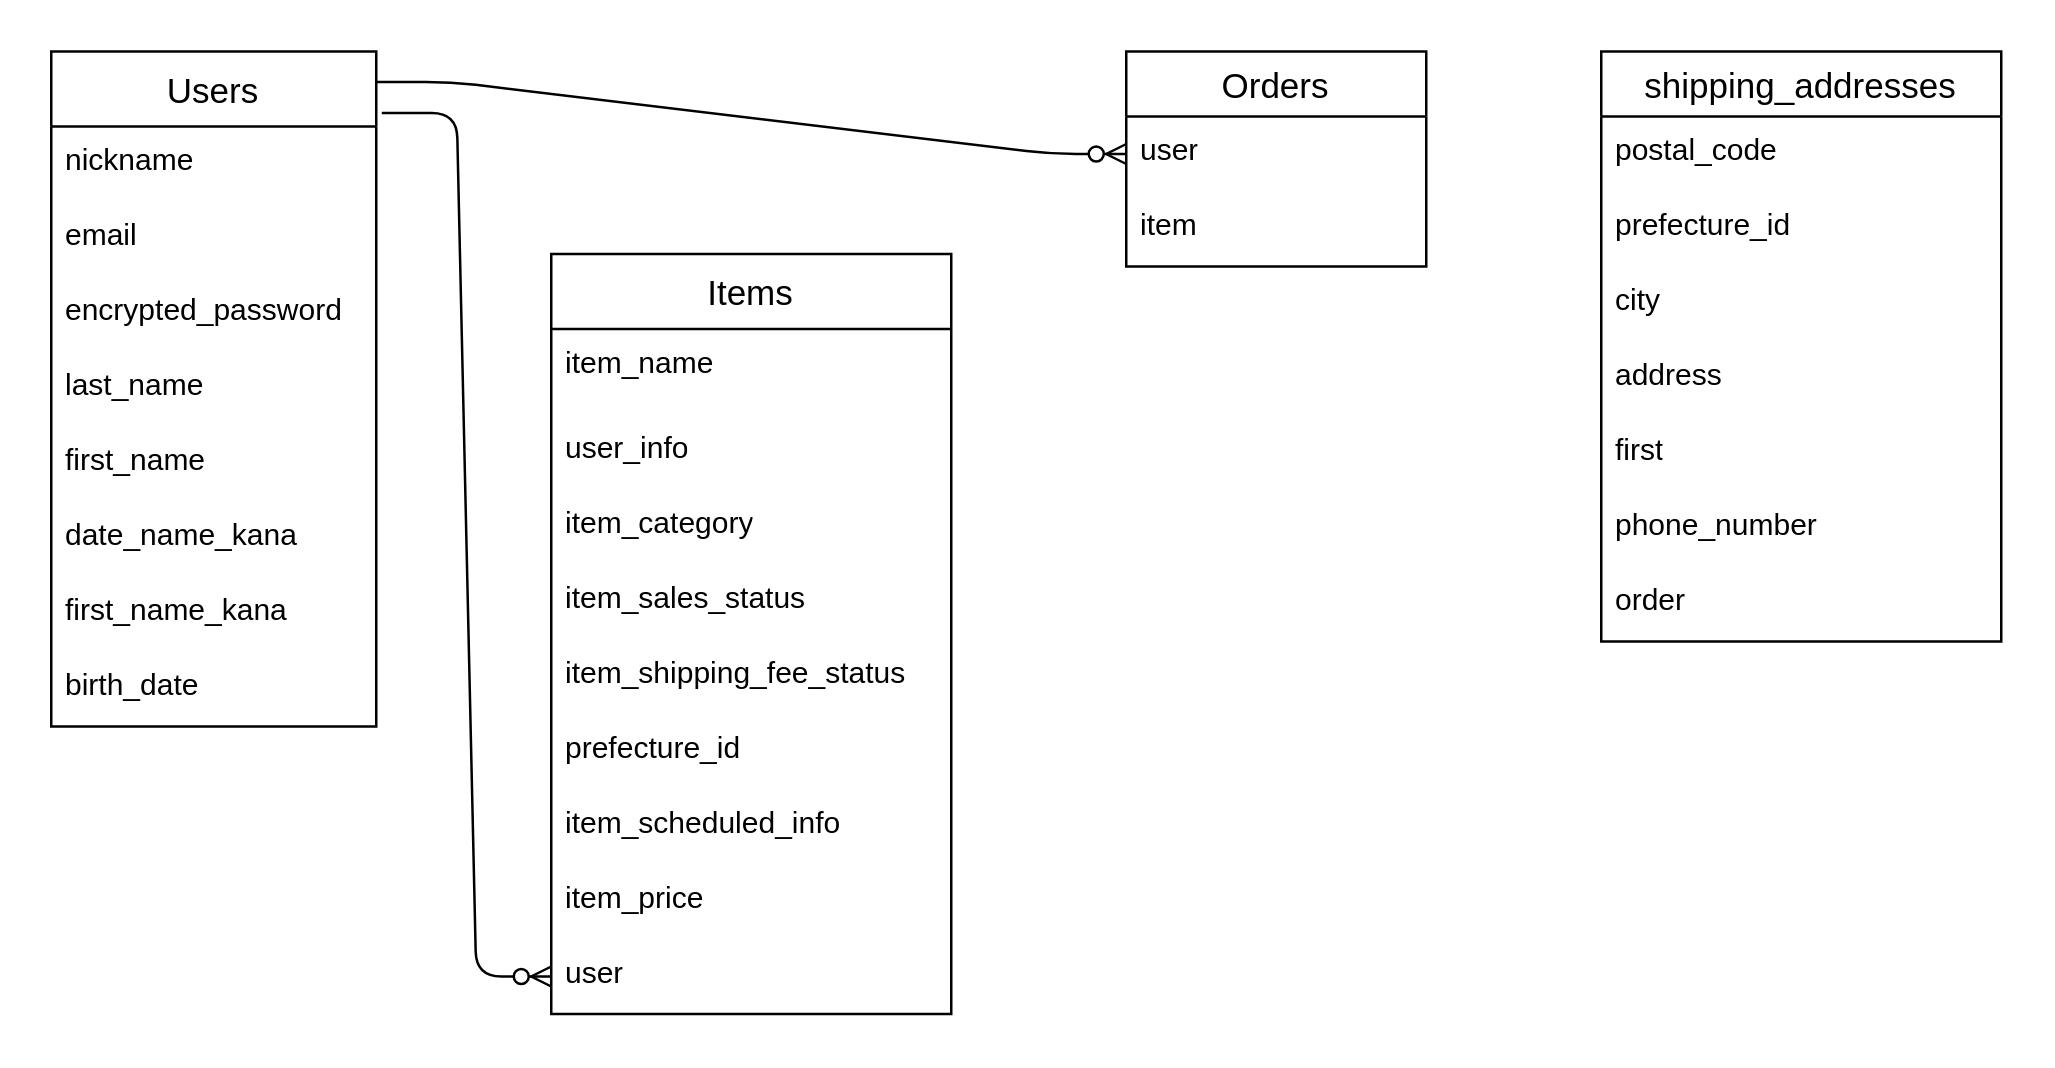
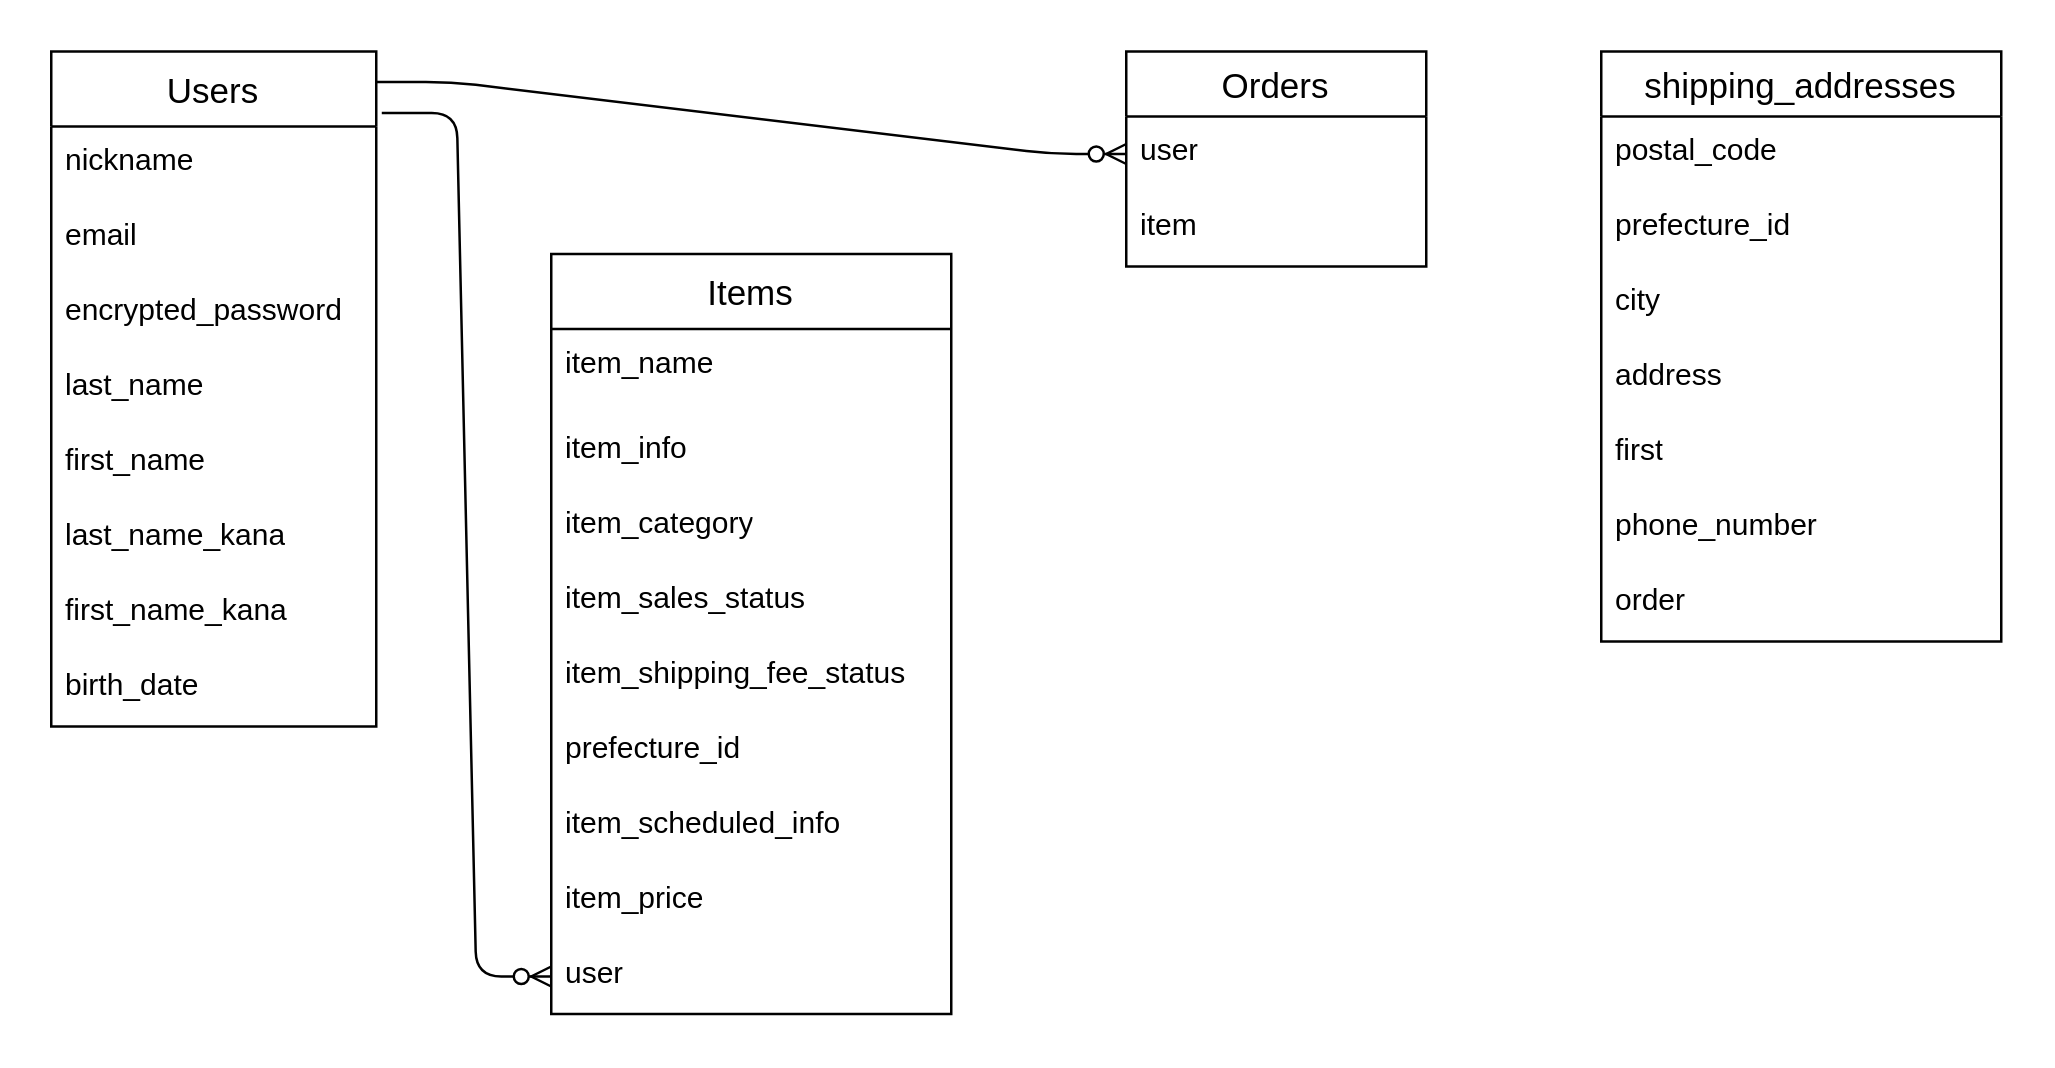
(638, 449) -> (634, 449)
(184, 537) -> (180, 537)
